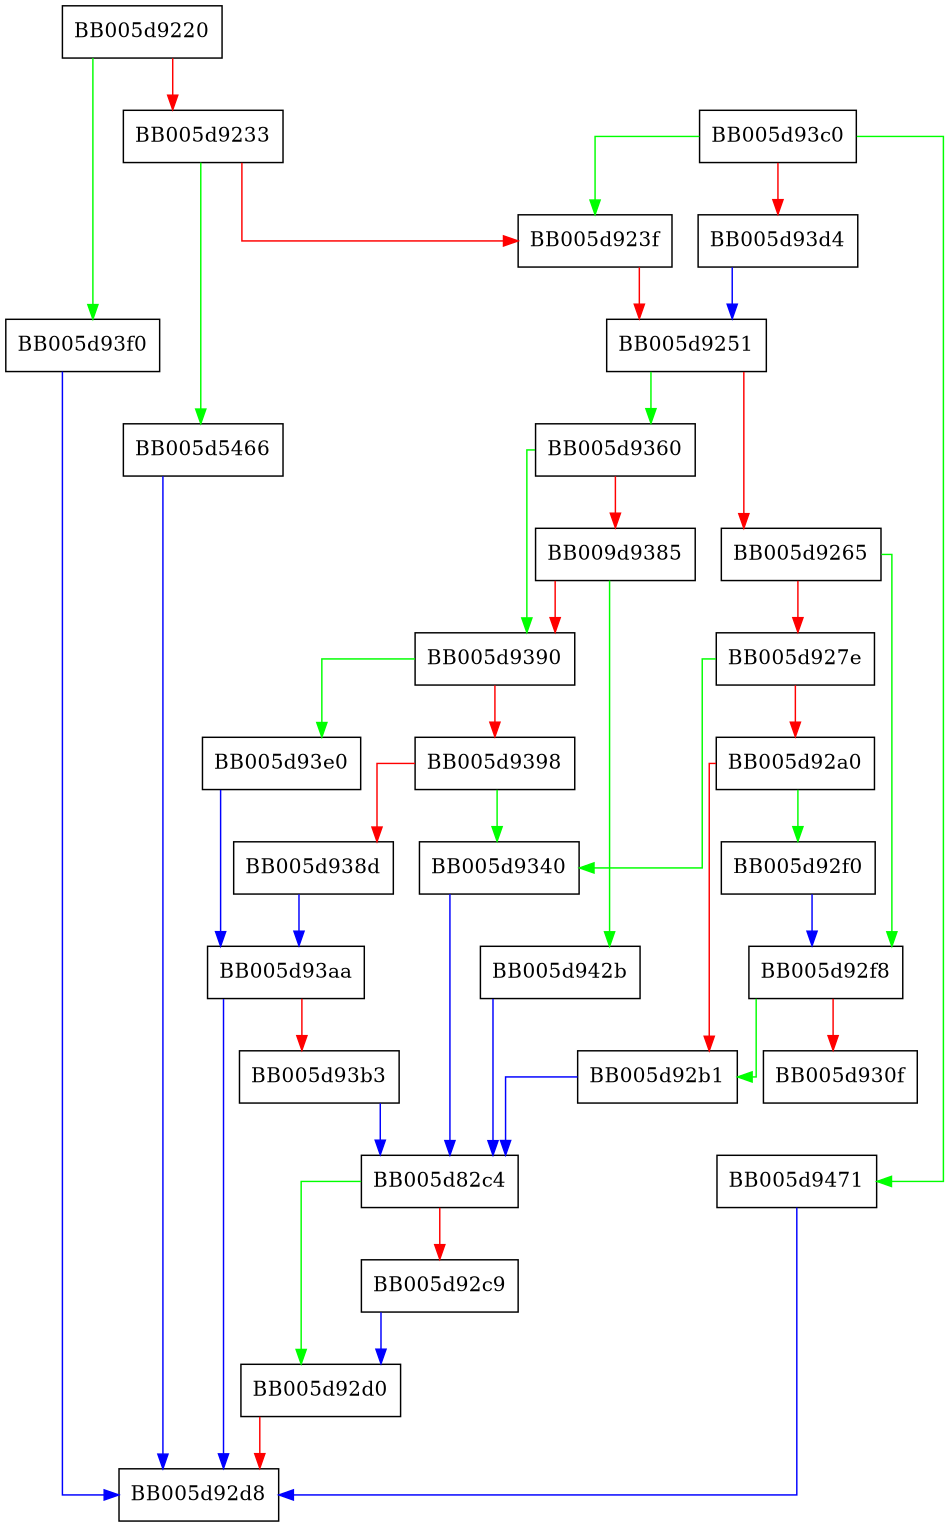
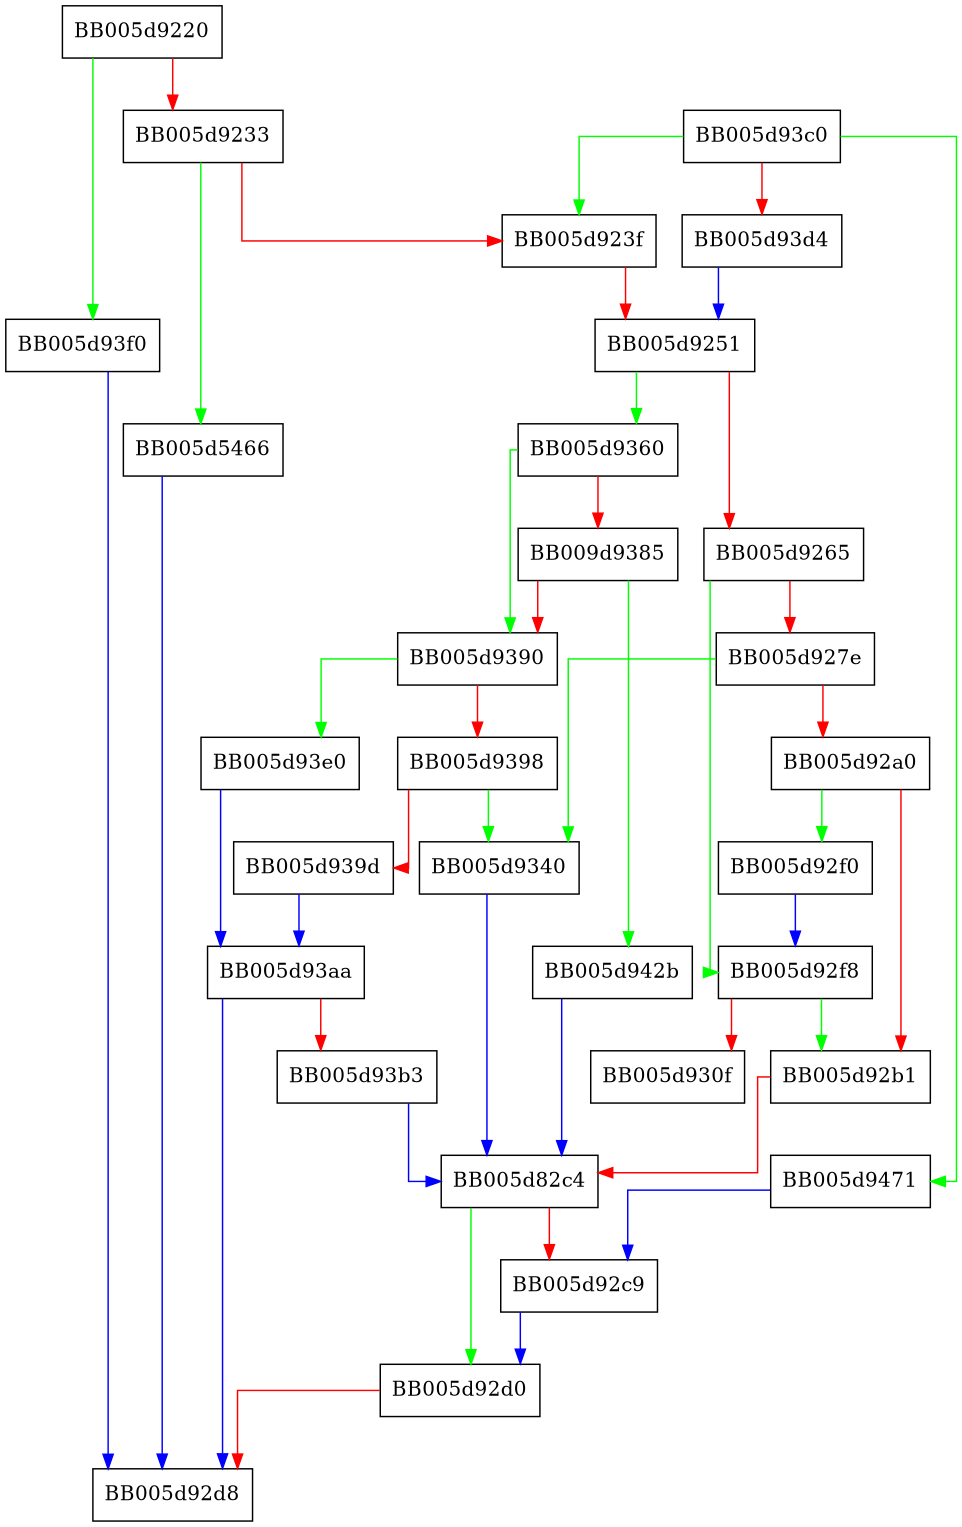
(314, 868) -> (314, 868)
(510, 1077) -> (740, 1173)
(689, 1495) -> (671, 1190)
